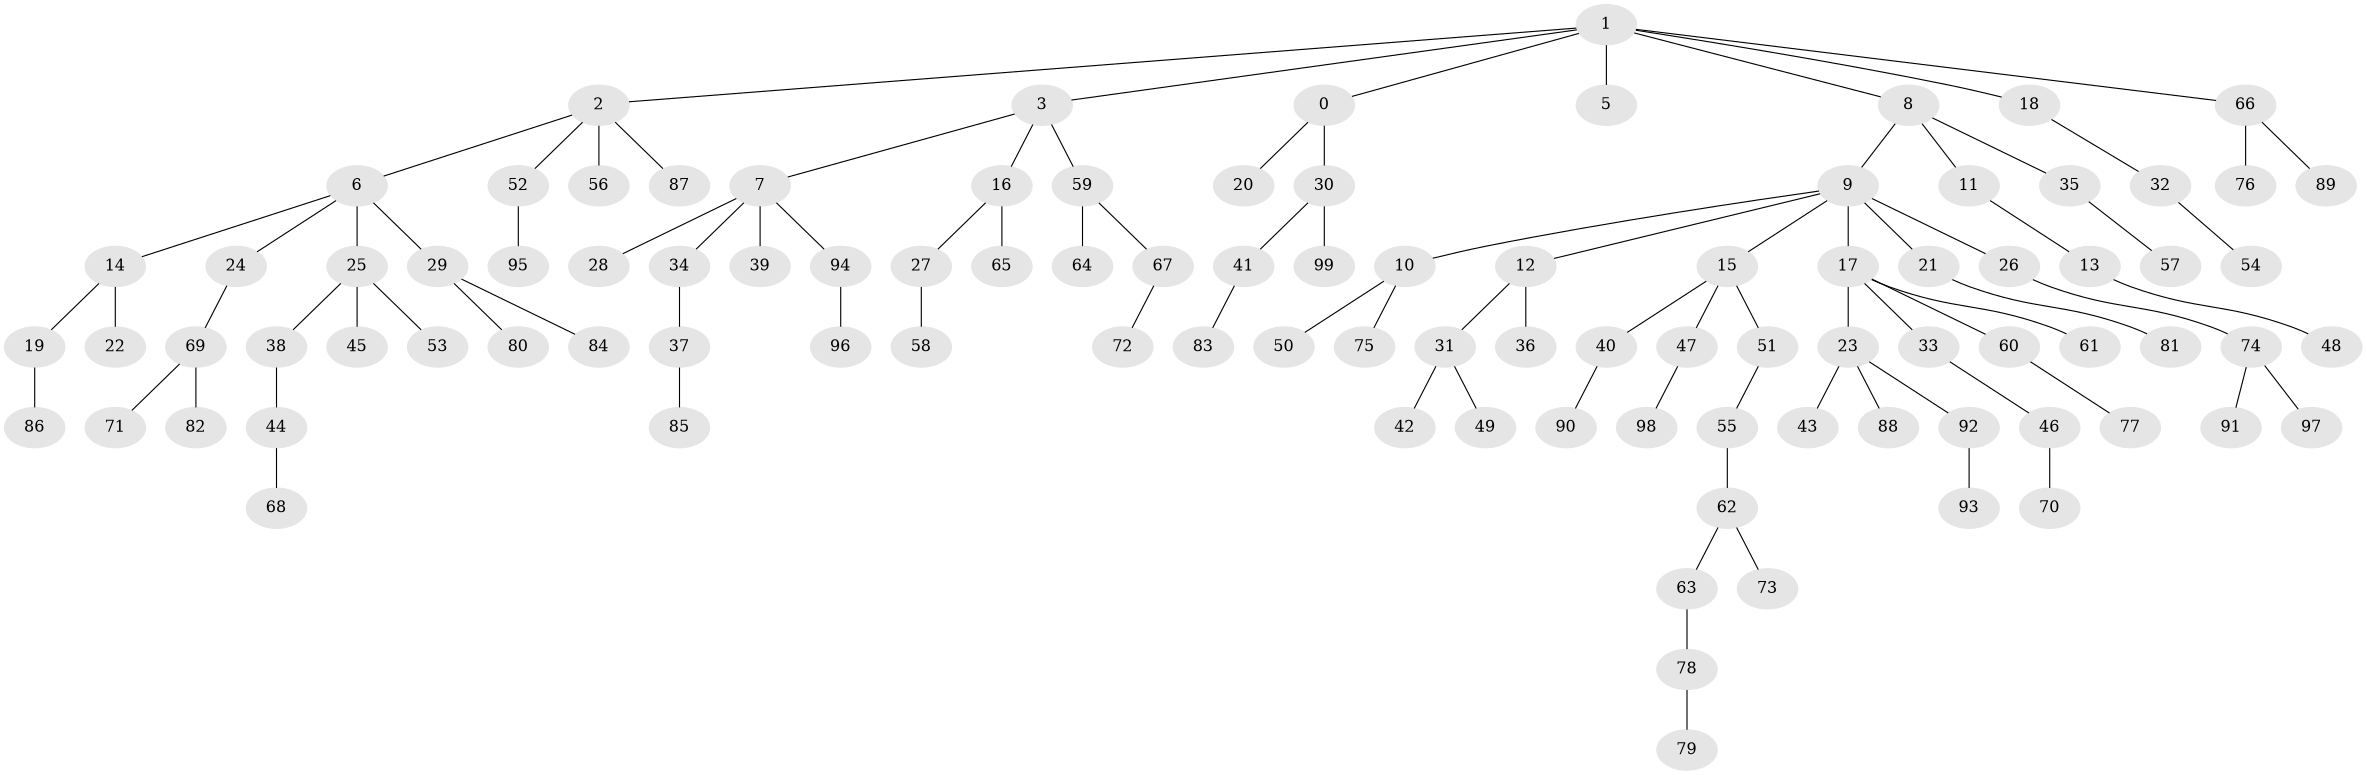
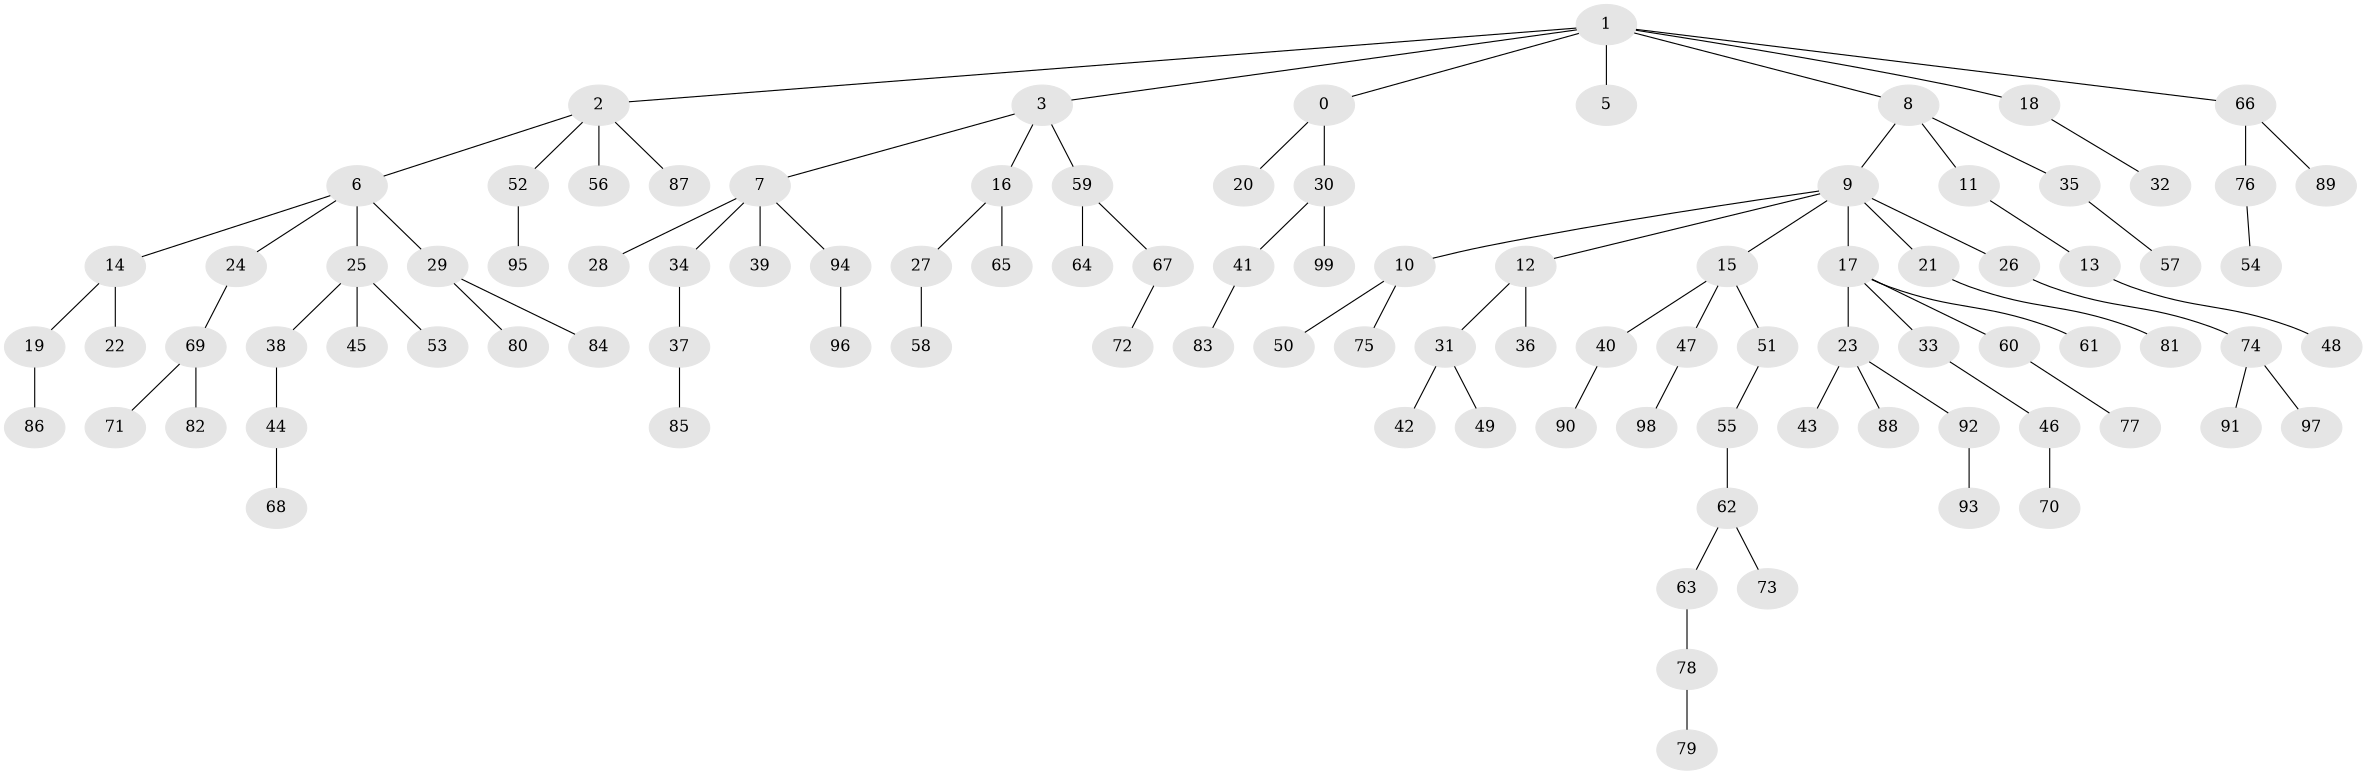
(2206, 226) -> (2248, 226)
